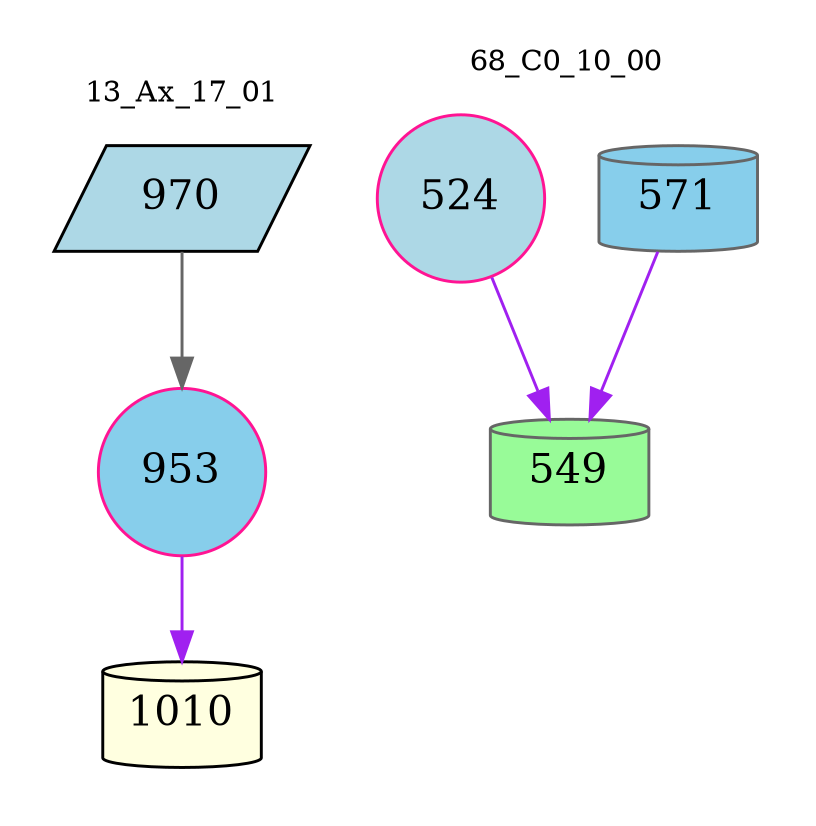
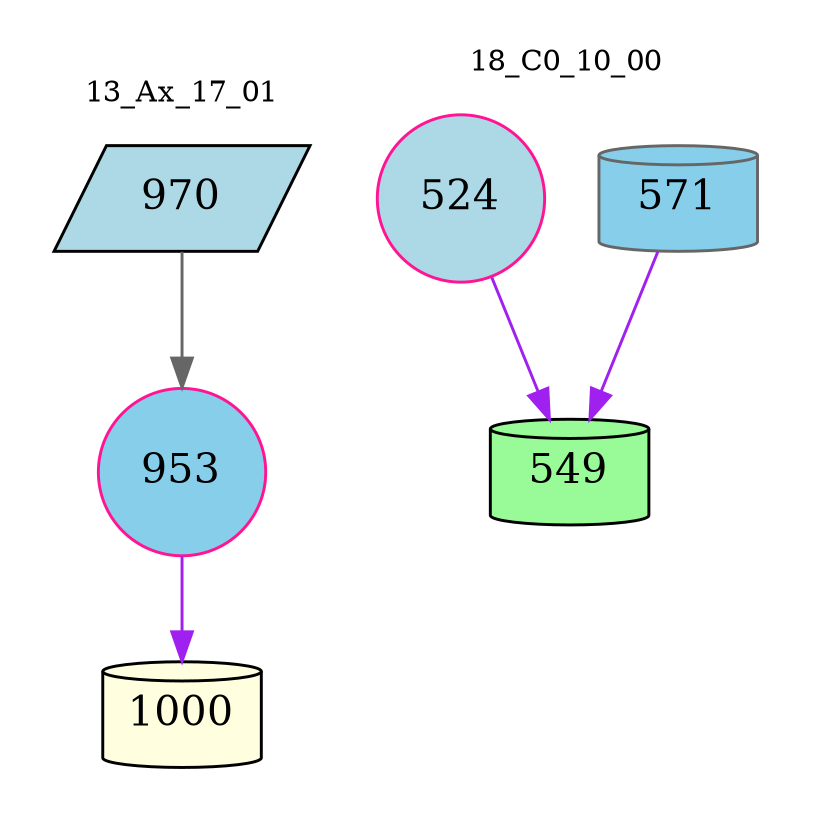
(567, 63) -> (567, 63)
(570, 472) -> (570, 472)
(182, 715) -> (182, 715)
